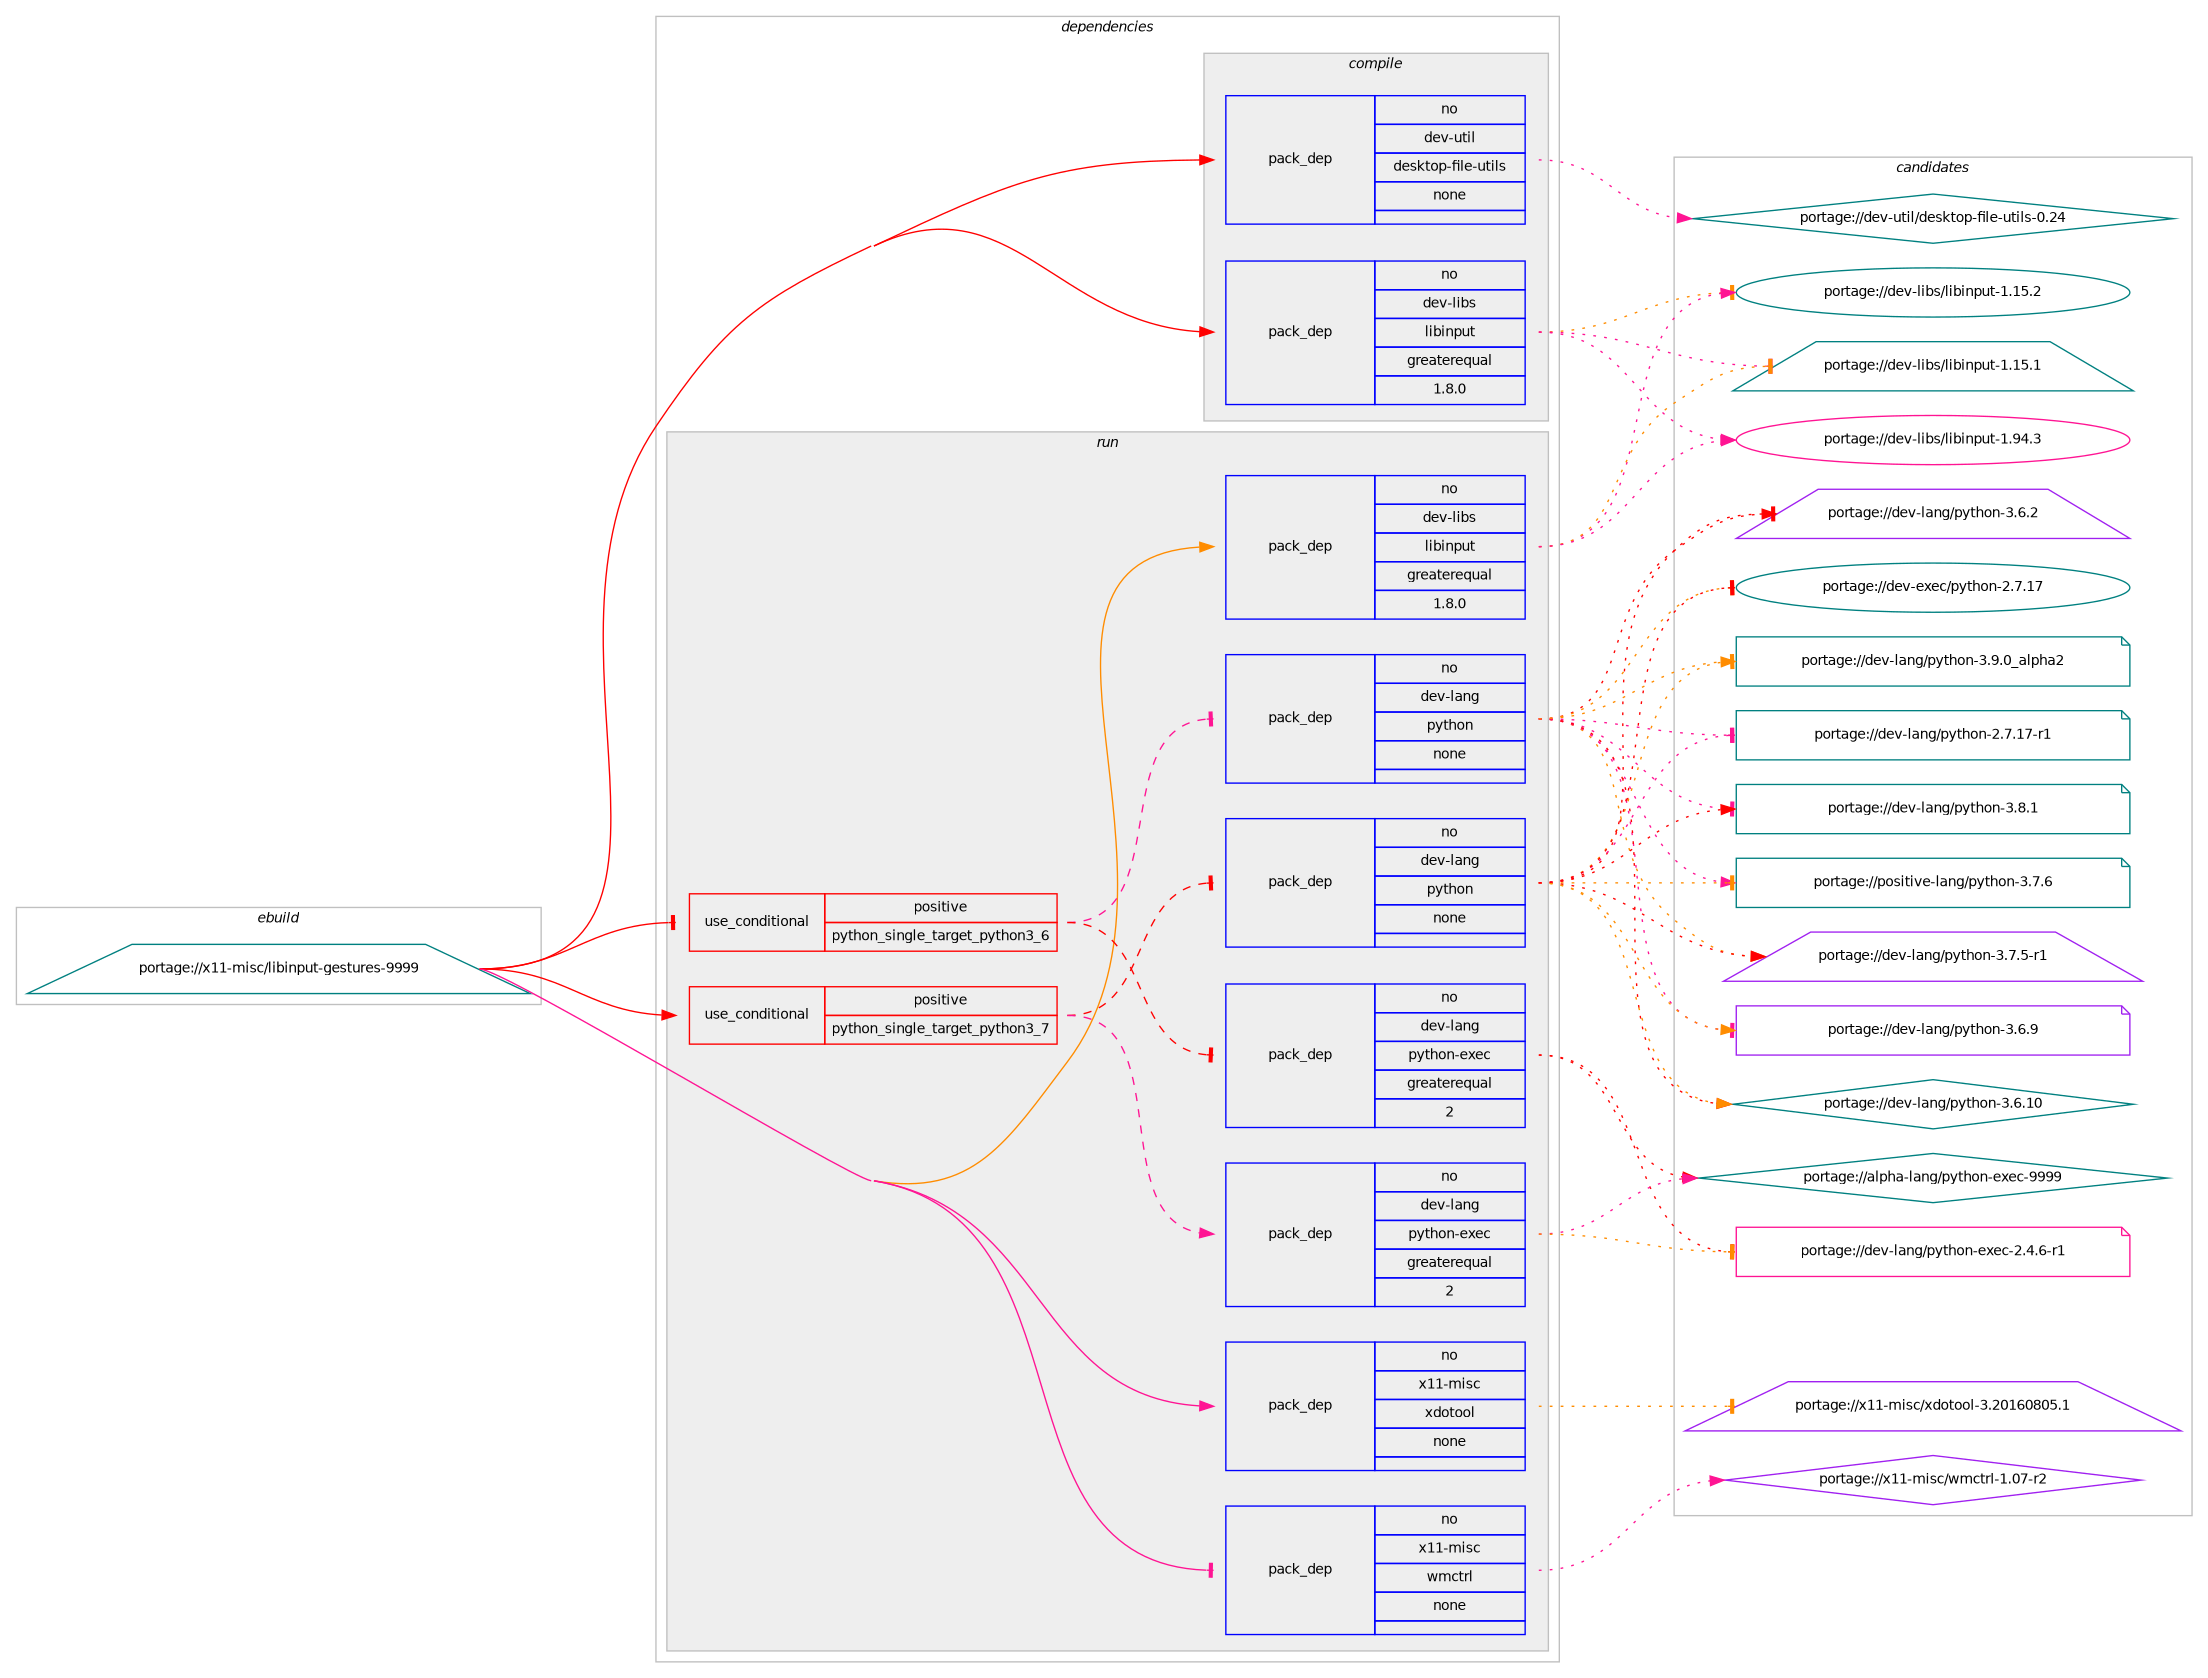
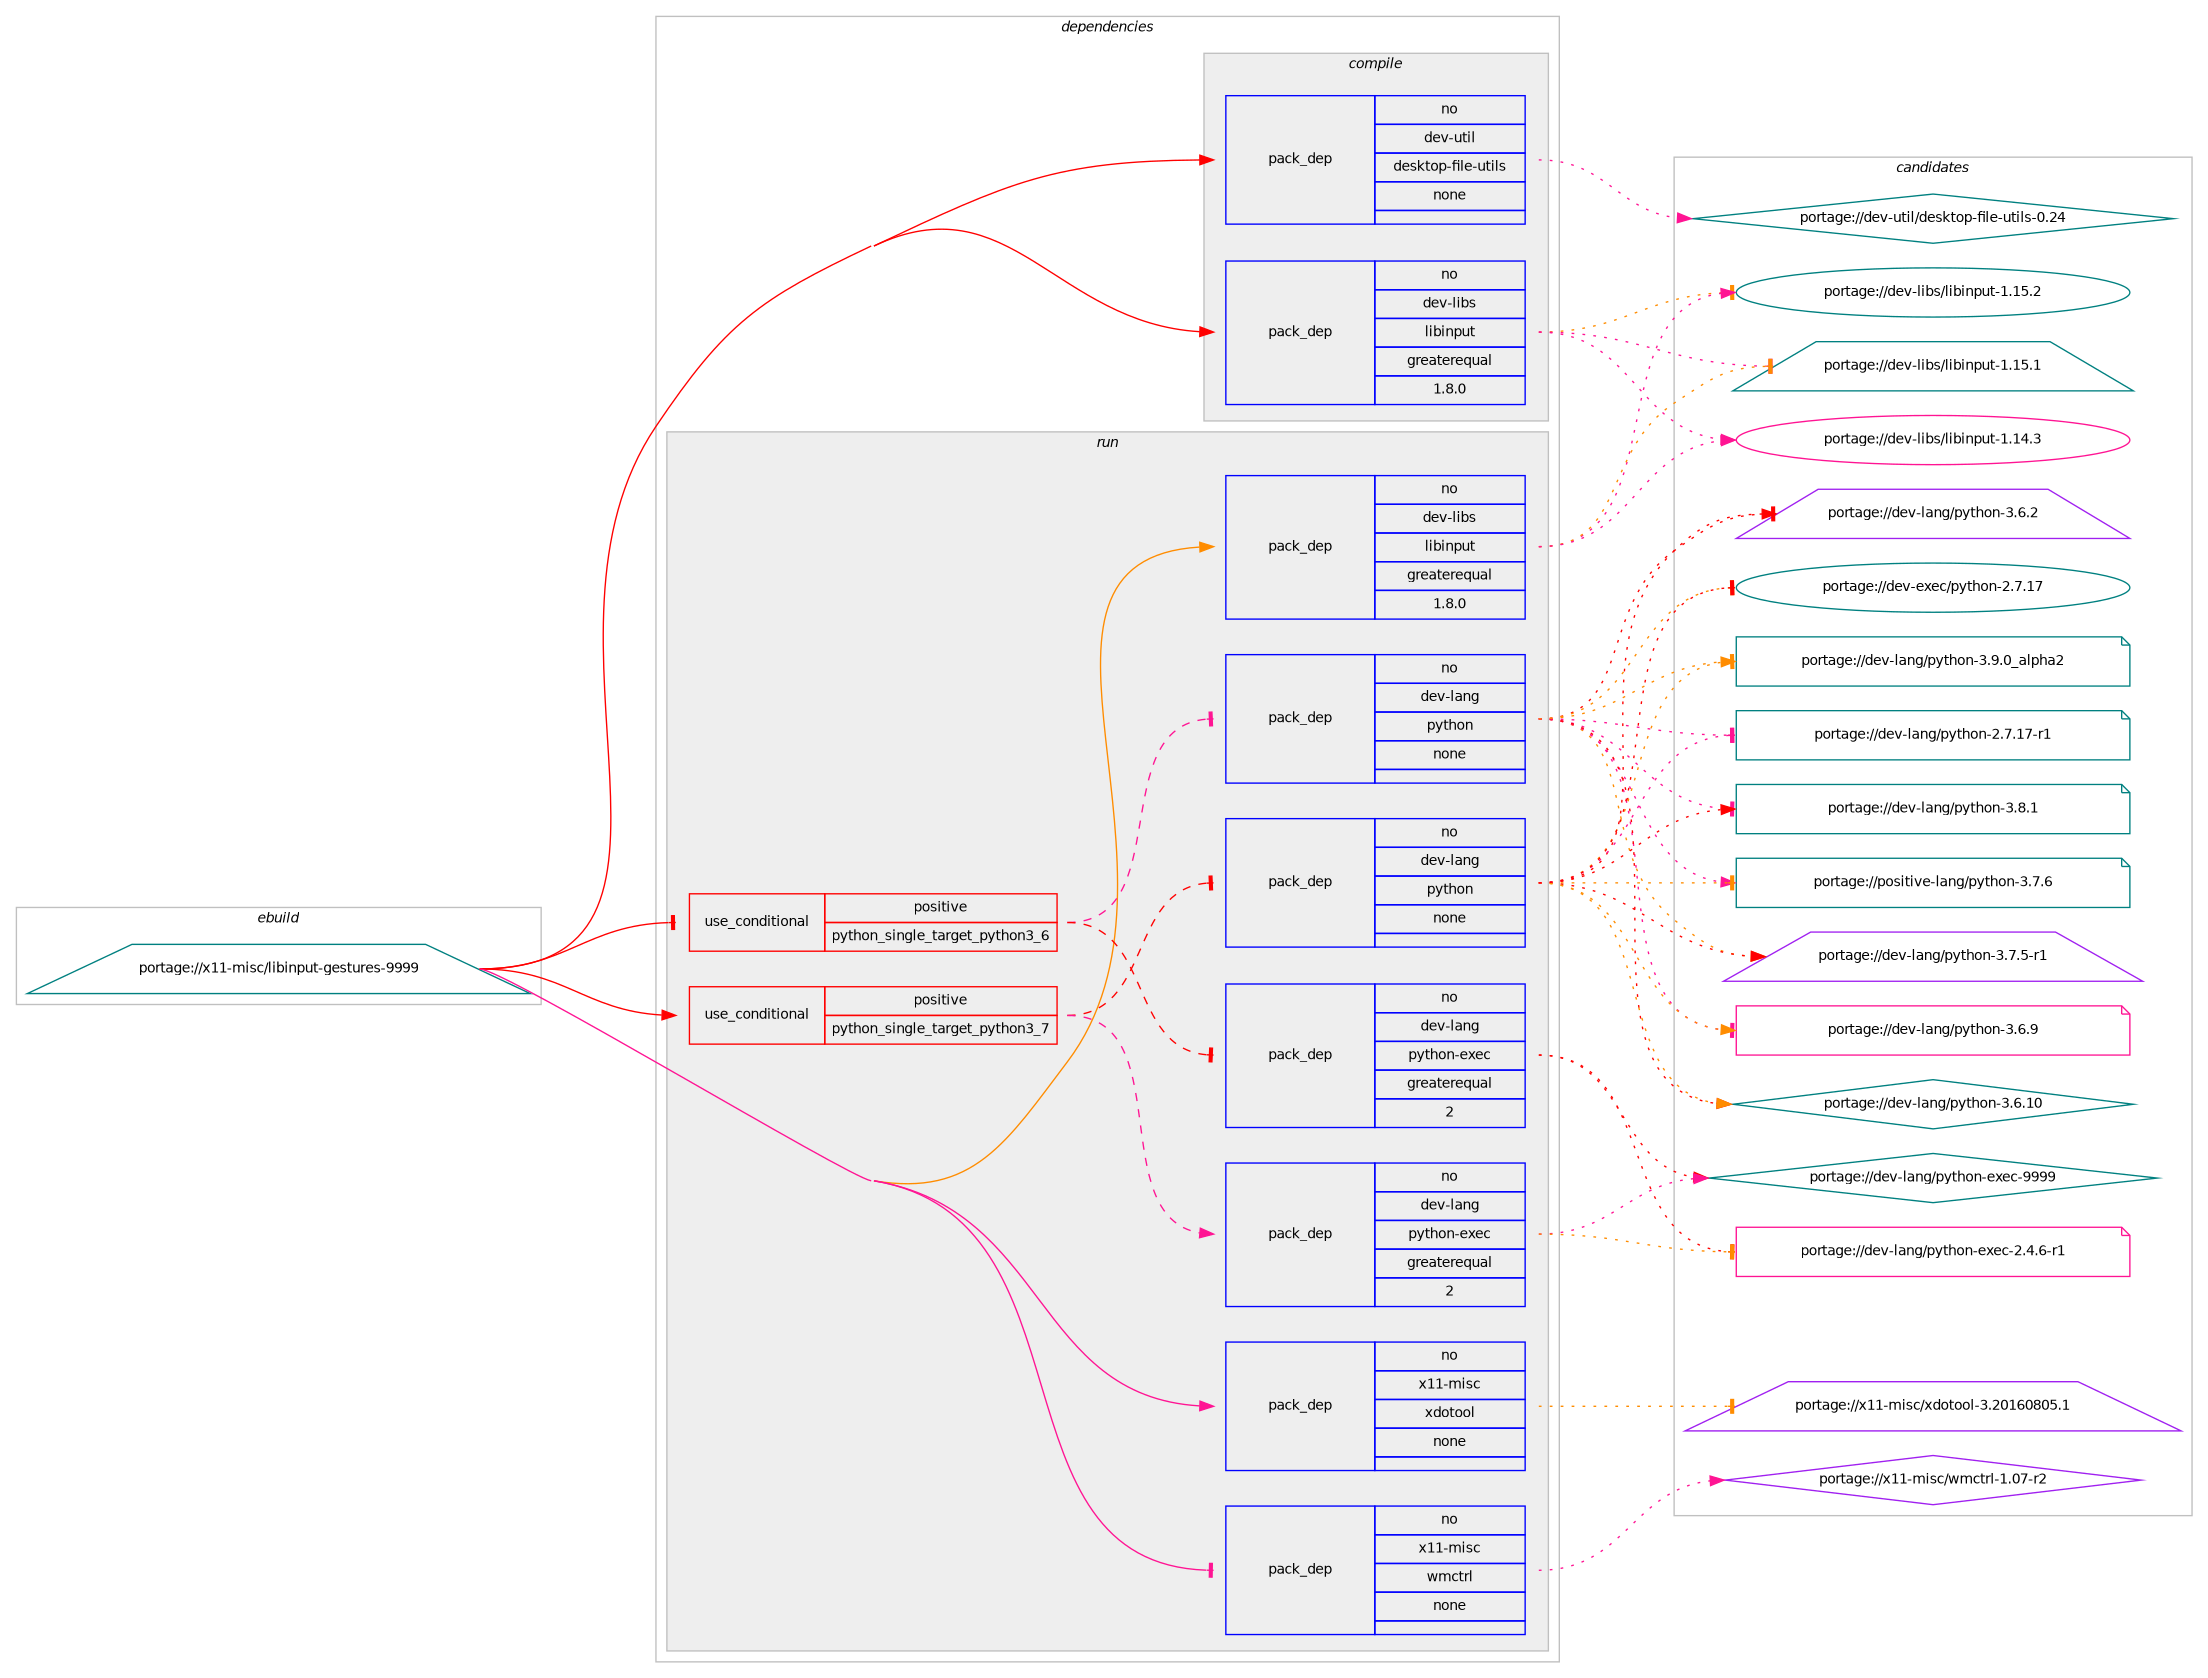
(1933, 440) -> (1933, 440)
(1933, 1030) -> (1933, 1030)
(1933, 1178) -> (1933, 1178)
